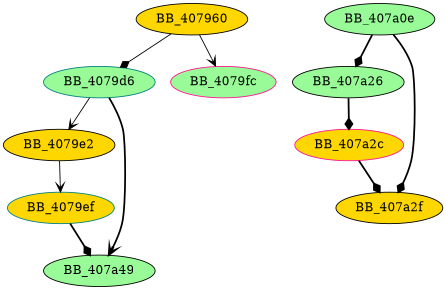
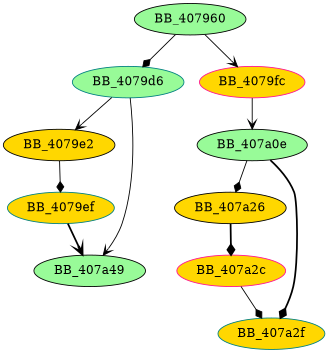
(192, 19) -> (190, 19)
(367, 46) -> (243, 171)
(223, 82) -> (252, 82)
(348, 82) -> (230, 208)
none -> (252, 109)
(60, 172) -> (60, 171)
(125, 172) -> (131, 175)
(366, 172) -> (248, 298)
(389, 208) -> (271, 334)
(77, 235) -> (73, 235)
